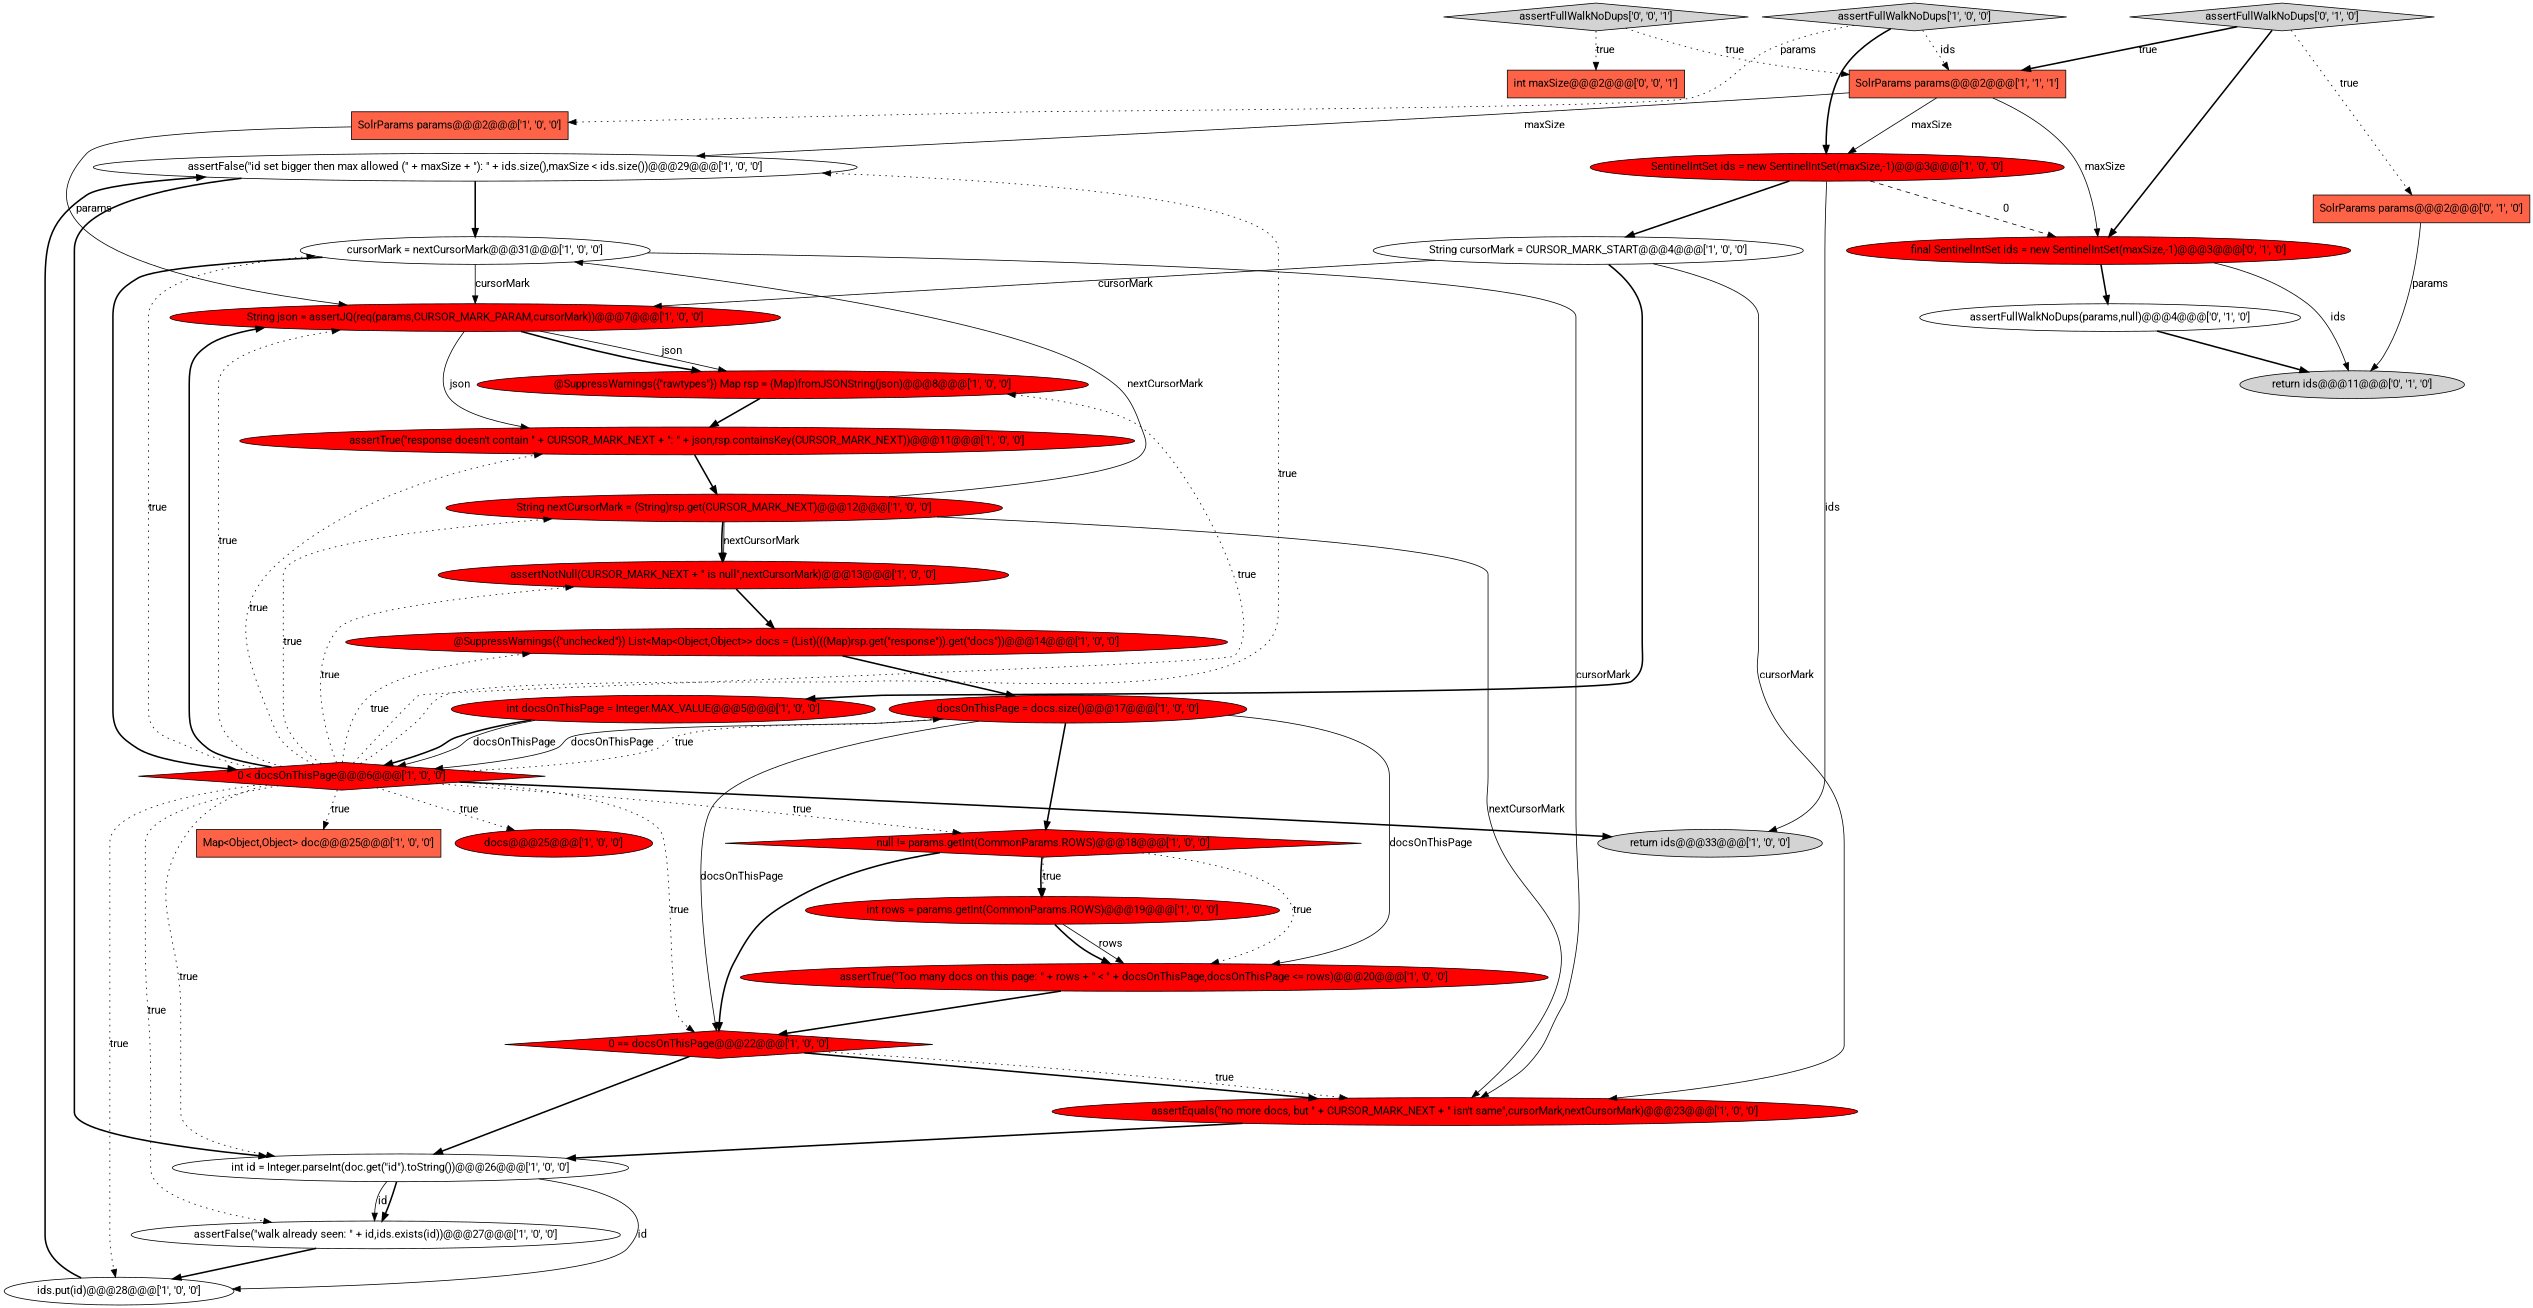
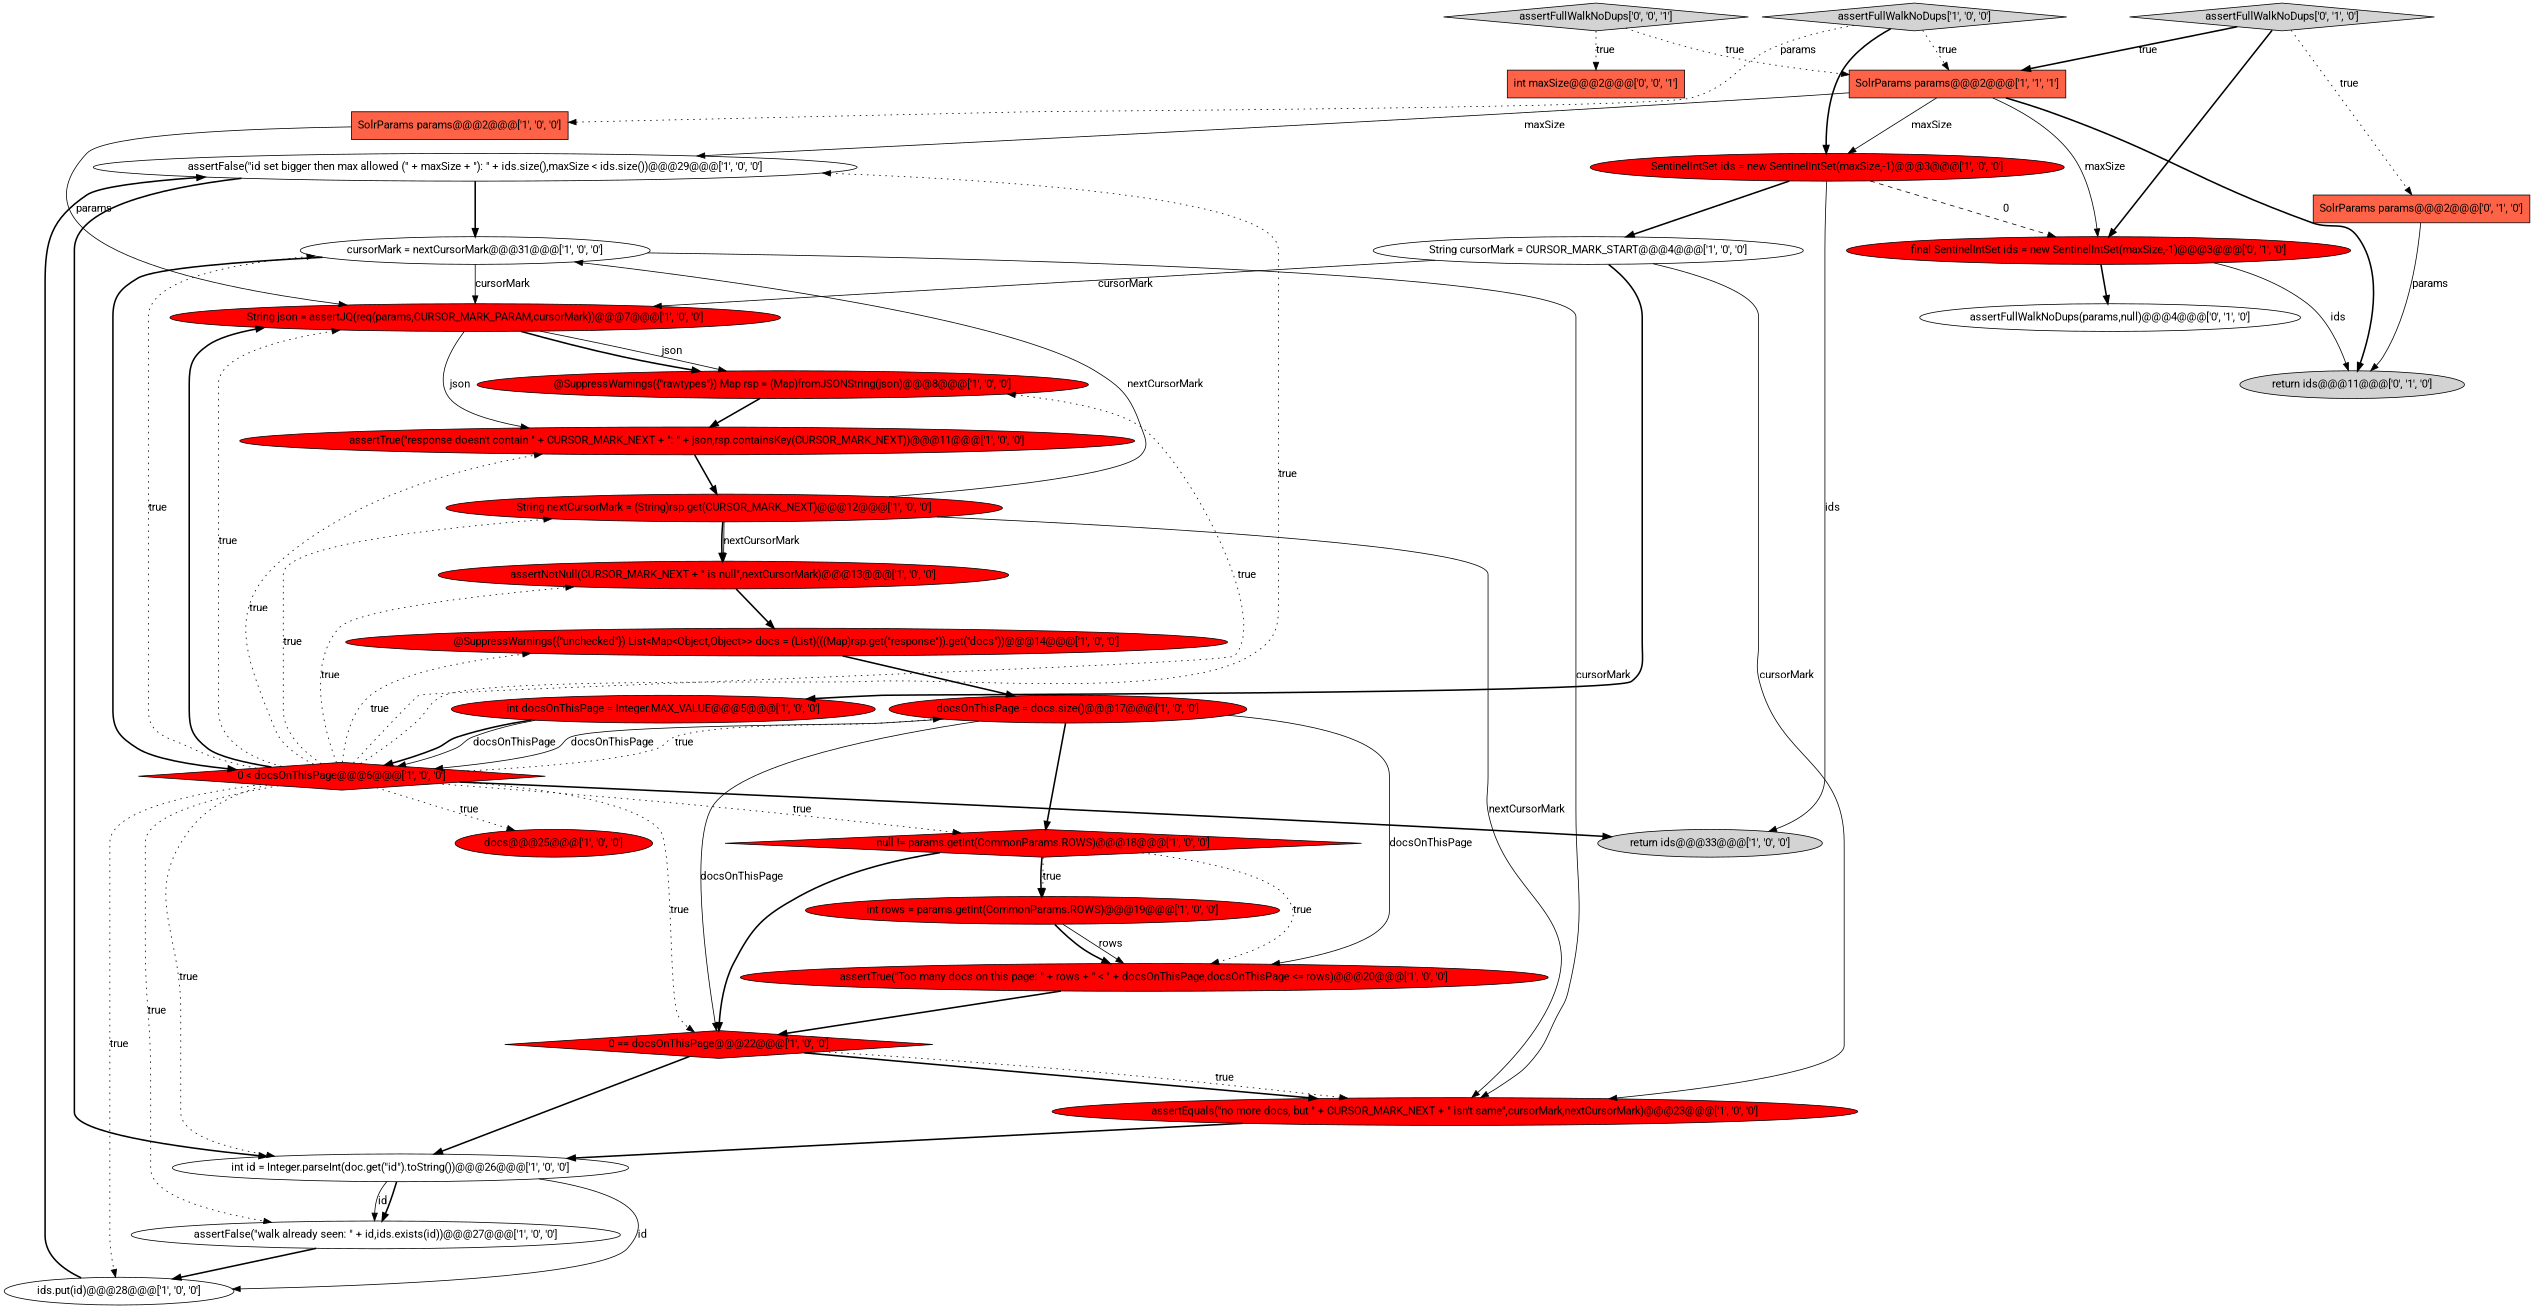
(1948, 50) -> (1948, 50)
(2229, 350) -> (2242, 195)
(319, 843) -> none
